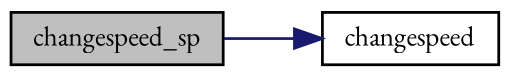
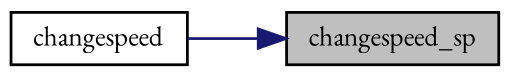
(259, 39) -> (223, 39)
